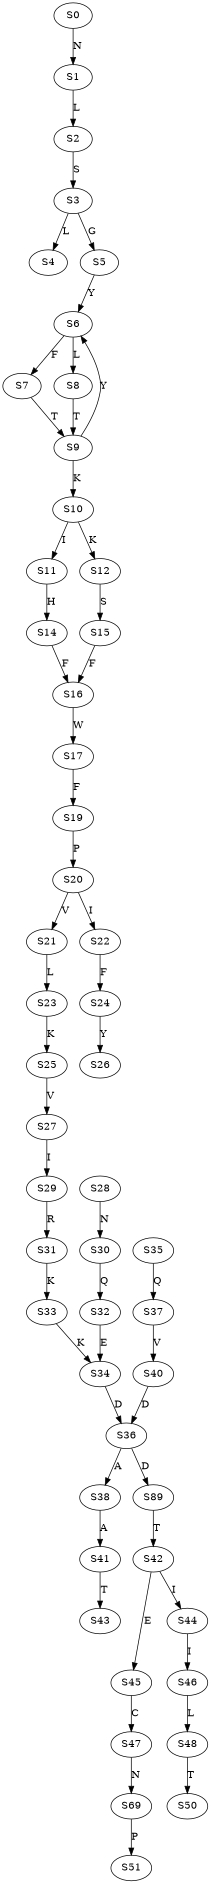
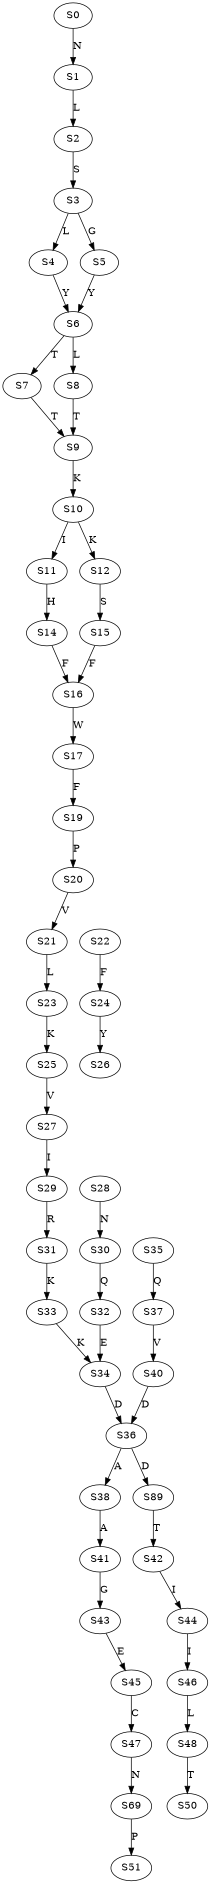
(55, 355) -> (55, 355)
(100, 390) -> (59, 290)
(85, 908) -> none
(104, 1590) -> (104, 1590)
(143, 1617) -> (114, 1649)
